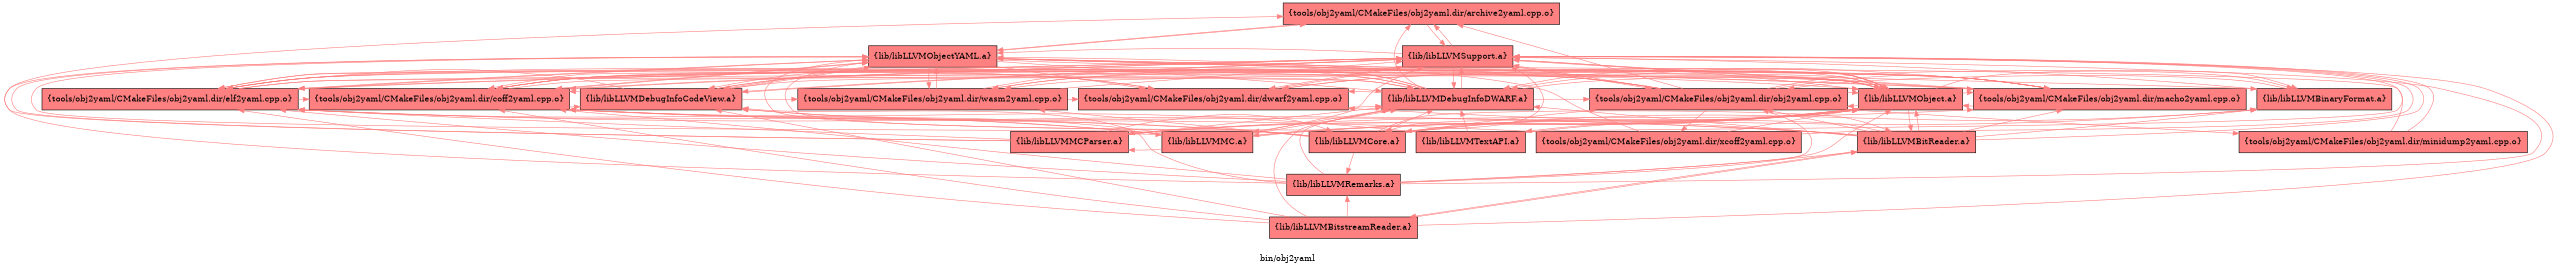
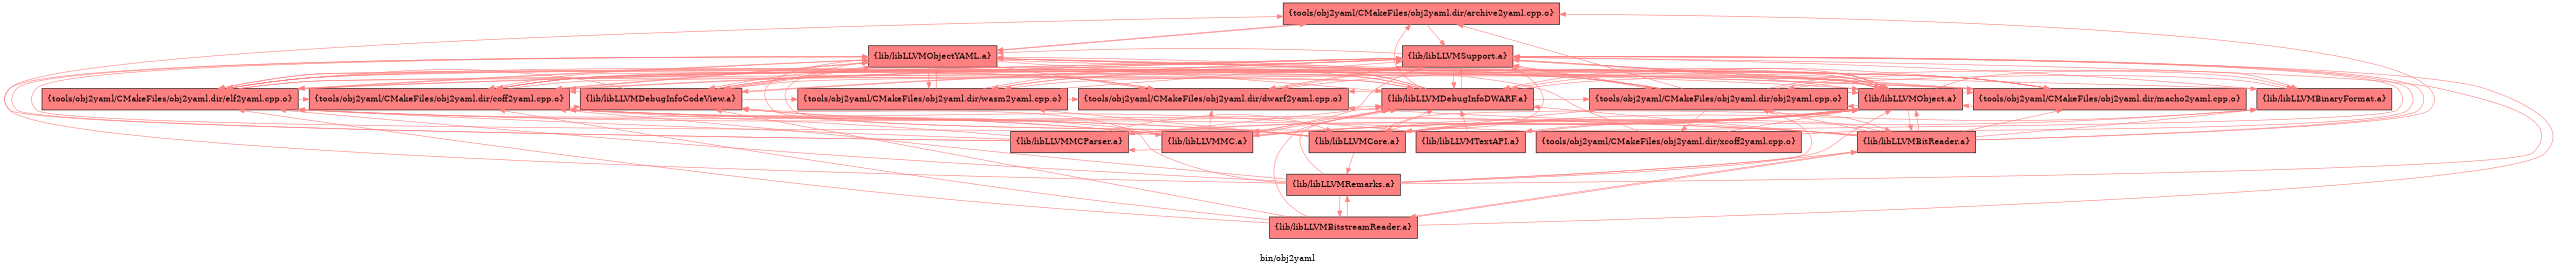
(1445, 37) -> (2240, 43)
(1669, 71) -> (1210, 124)
(1548, 118) -> (869, 126)
(2383, 142) -> none
none -> (1340, 203)
